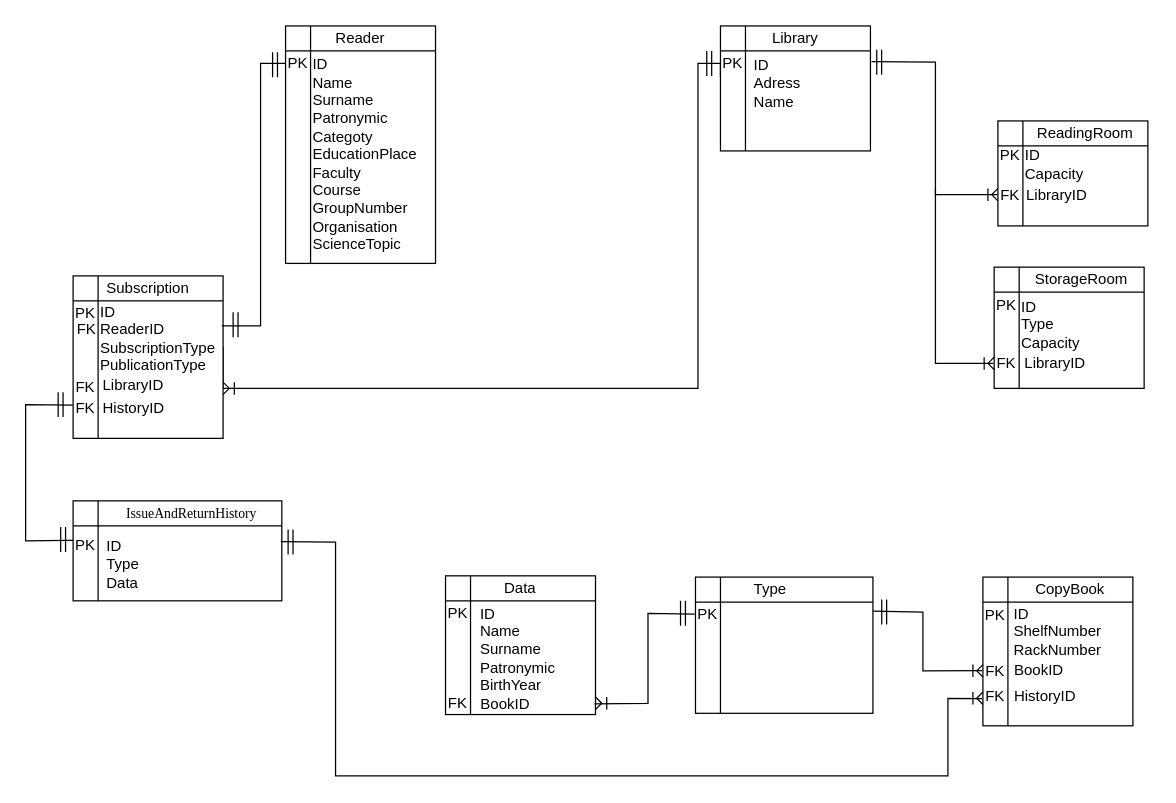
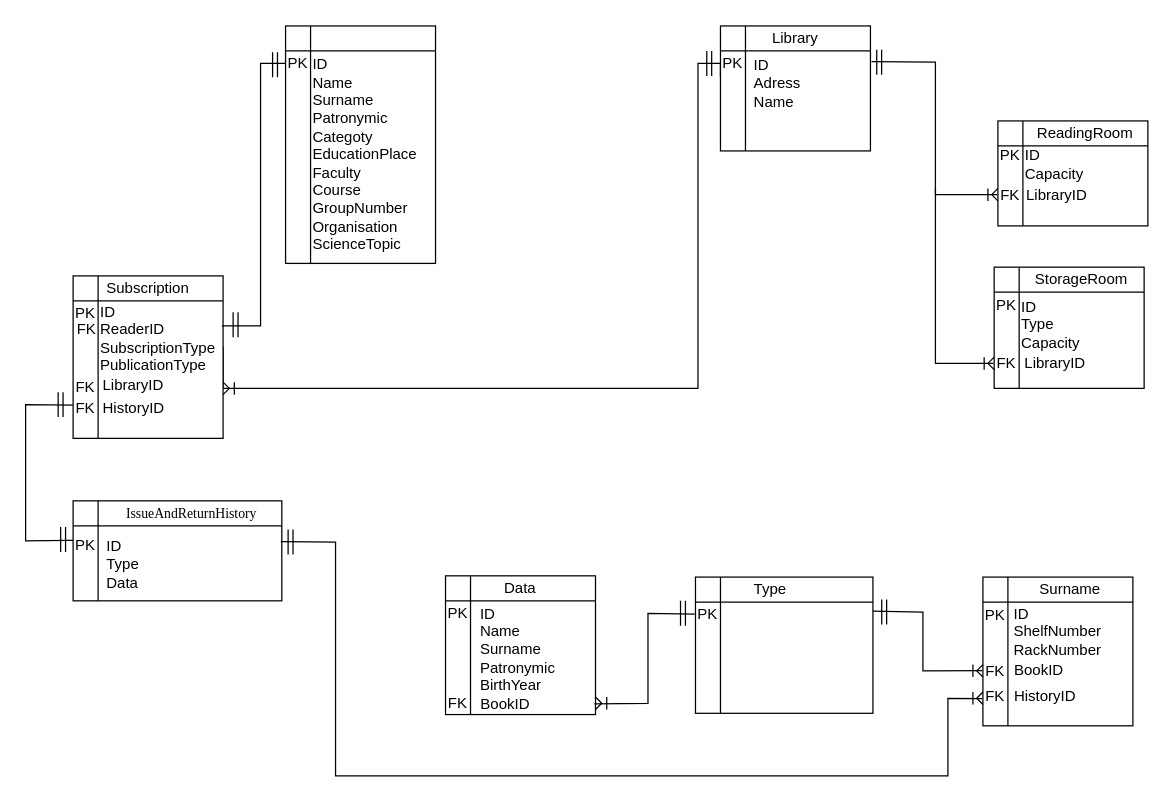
(361, 38) -> none
(1071, 589) -> (1071, 589)
